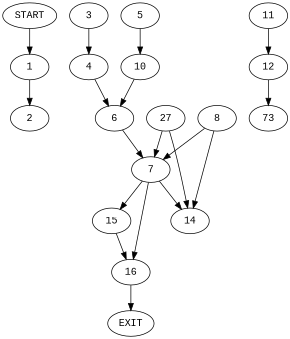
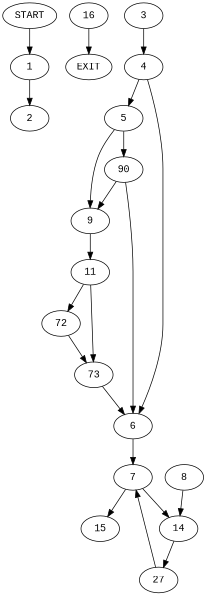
(140, 67) -> (124, 170)
(268, 67) -> (61, 323)
none -> (135, 89)
(187, 142) -> none
(179, 166) -> (170, 551)
(142, 217) -> none
none -> (90, 221)
(120, 243) -> none
none -> (92, 320)
none -> (111, 398)
